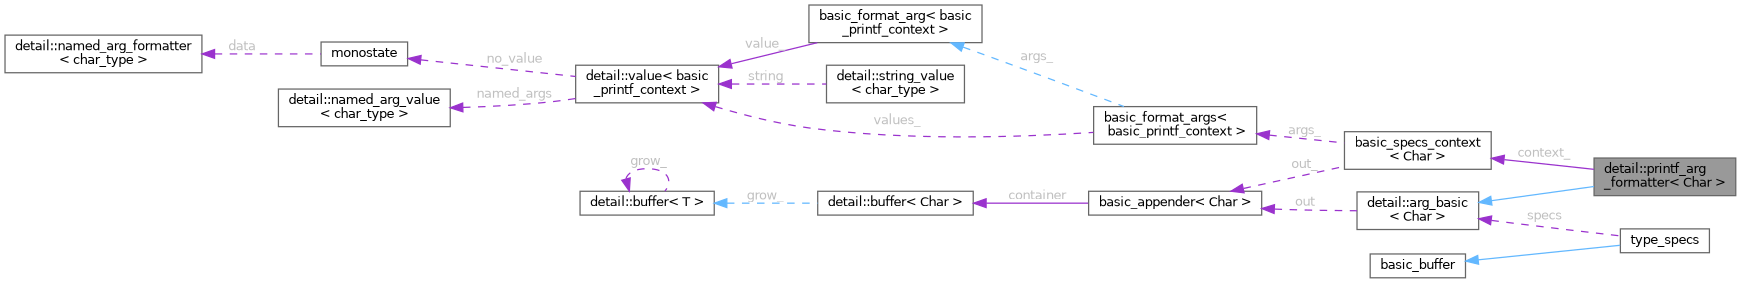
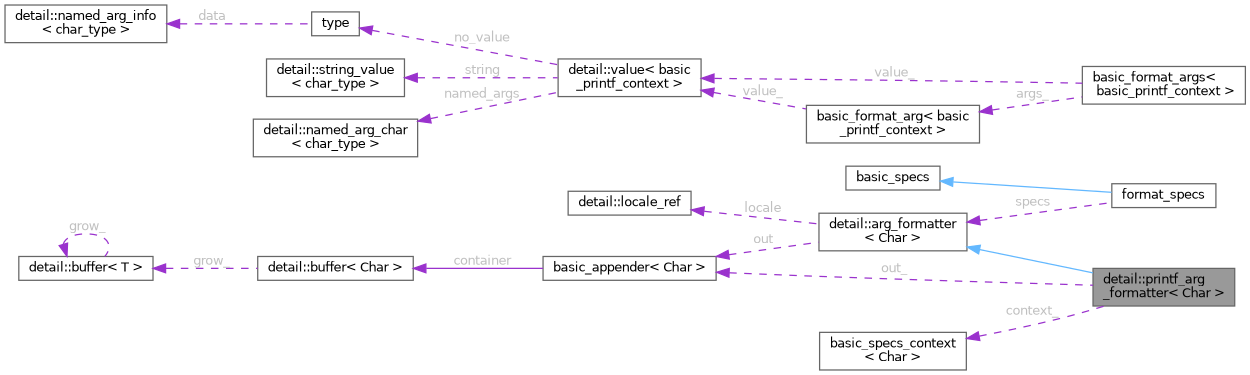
(774, 53) -> (760, 101)
(103, 54) -> (86, 24)
(364, 54) -> (335, 24)
(1044, 77) -> (1037, 103)
(779, 84) -> (488, 78)
(364, 108) -> (335, 138)
(895, 121) -> (893, 73)
(1307, 139) -> none
(1549, 164) -> (1042, 323)
(1294, 177) -> (911, 280)
none -> (630, 203)
(772, 203) -> (212, 268)
(1418, 211) -> (893, 232)
(1665, 241) -> (1164, 196)
(1418, 266) -> (893, 178)
